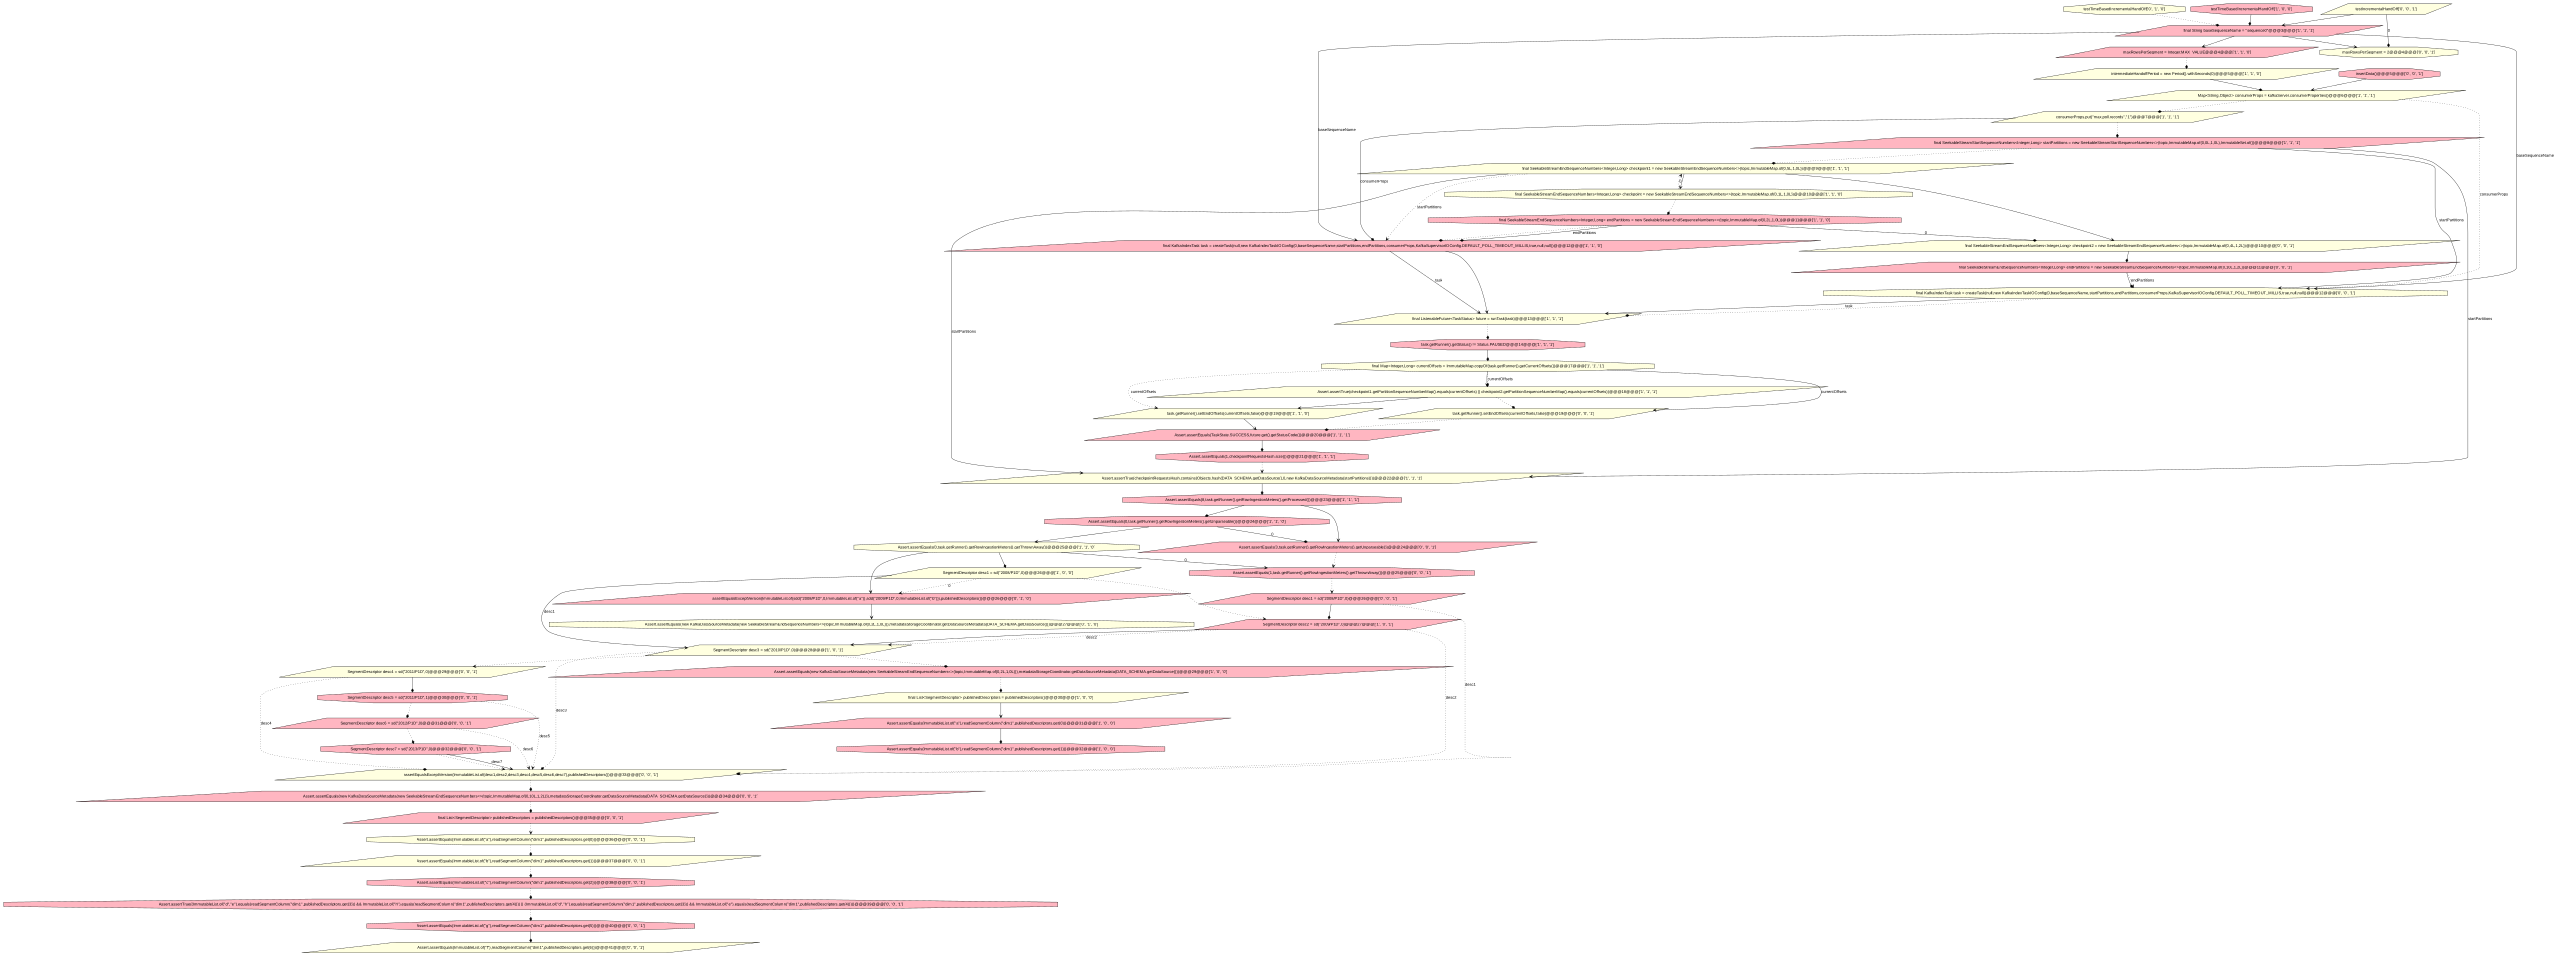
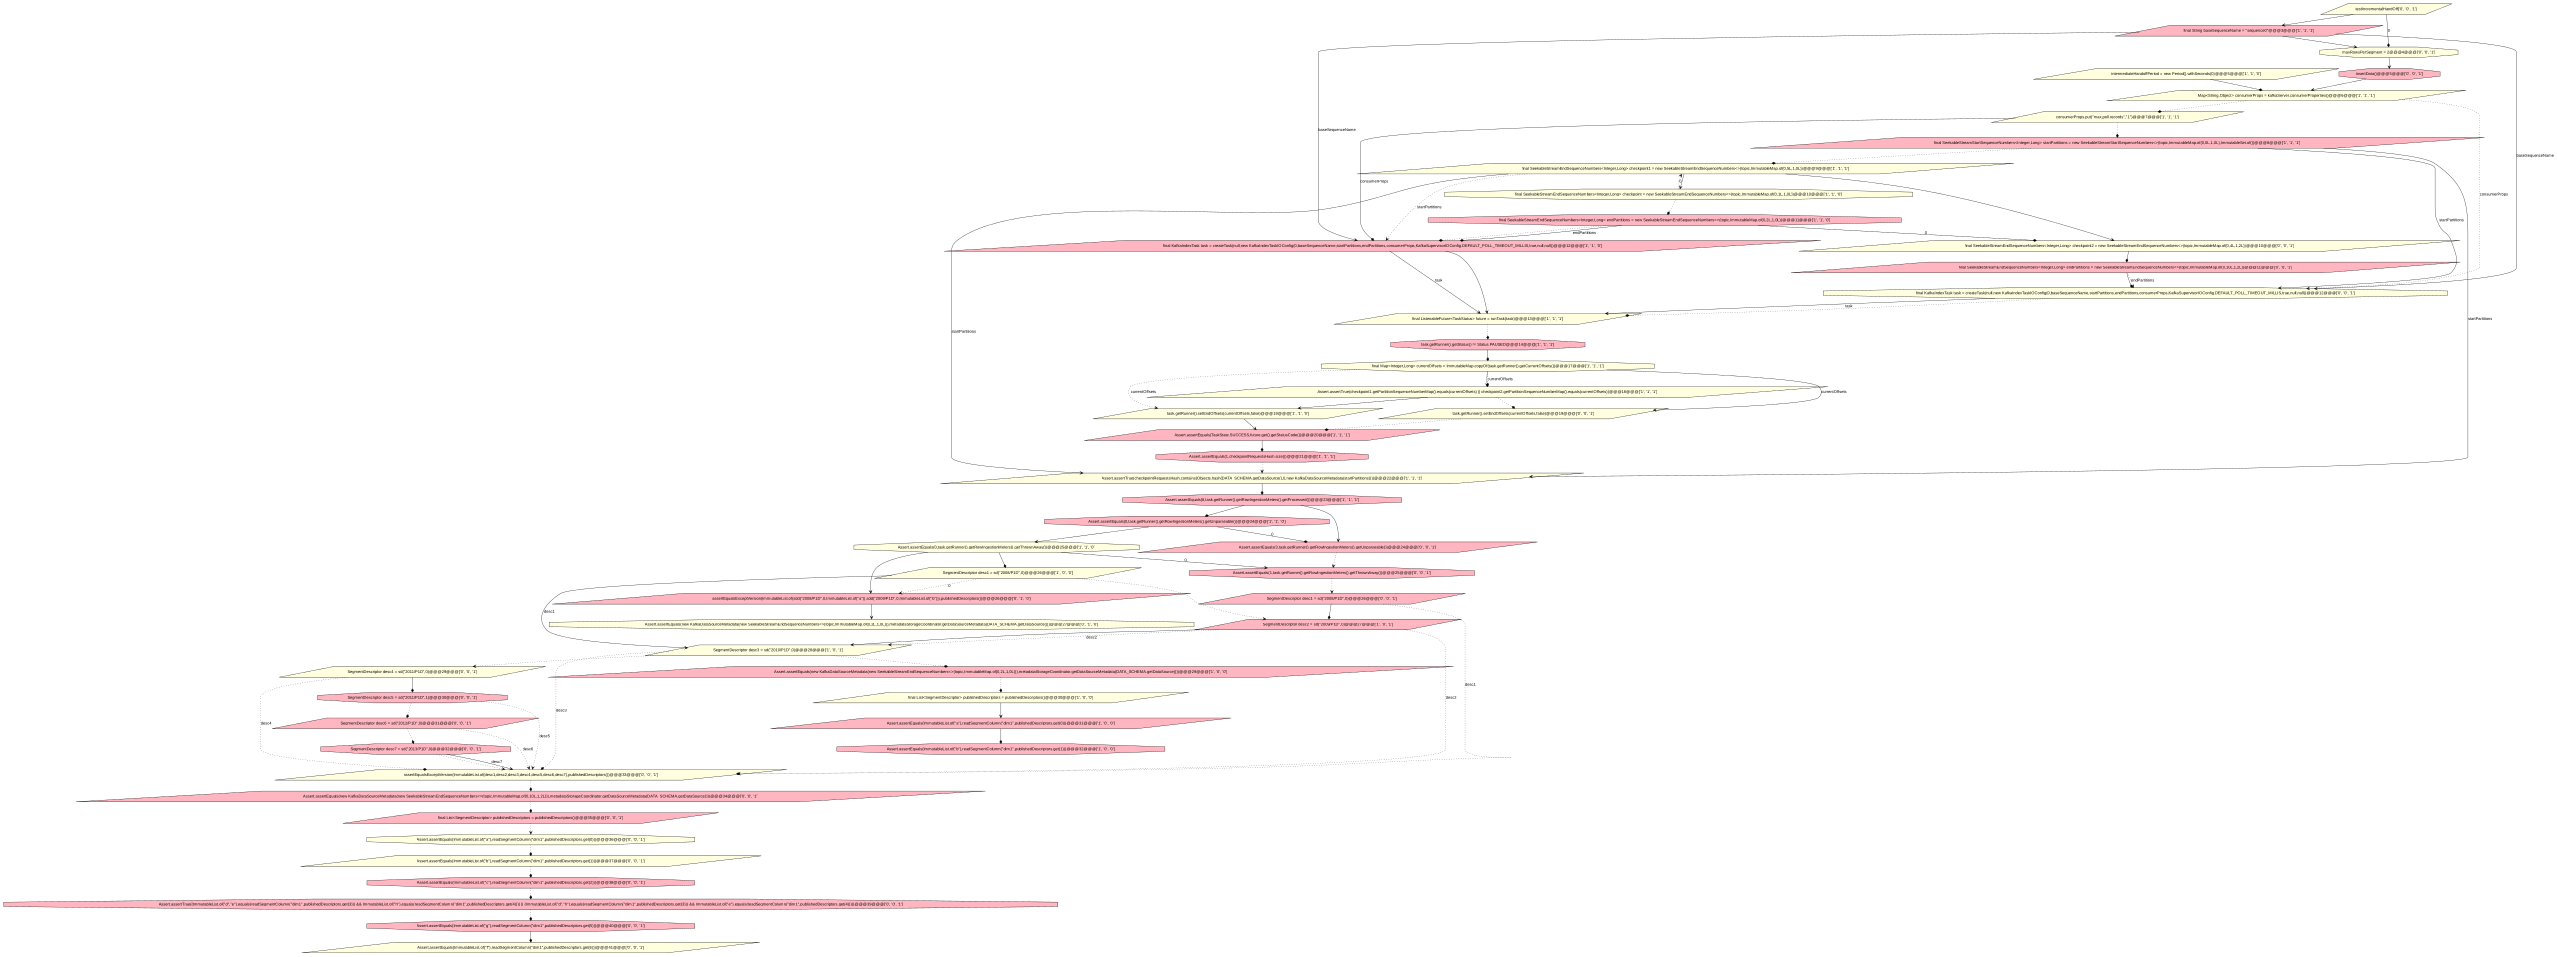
(2124, 9) -> none
(2252, 9) -> none
(2187, 52) -> none
none -> (2389, 62)
